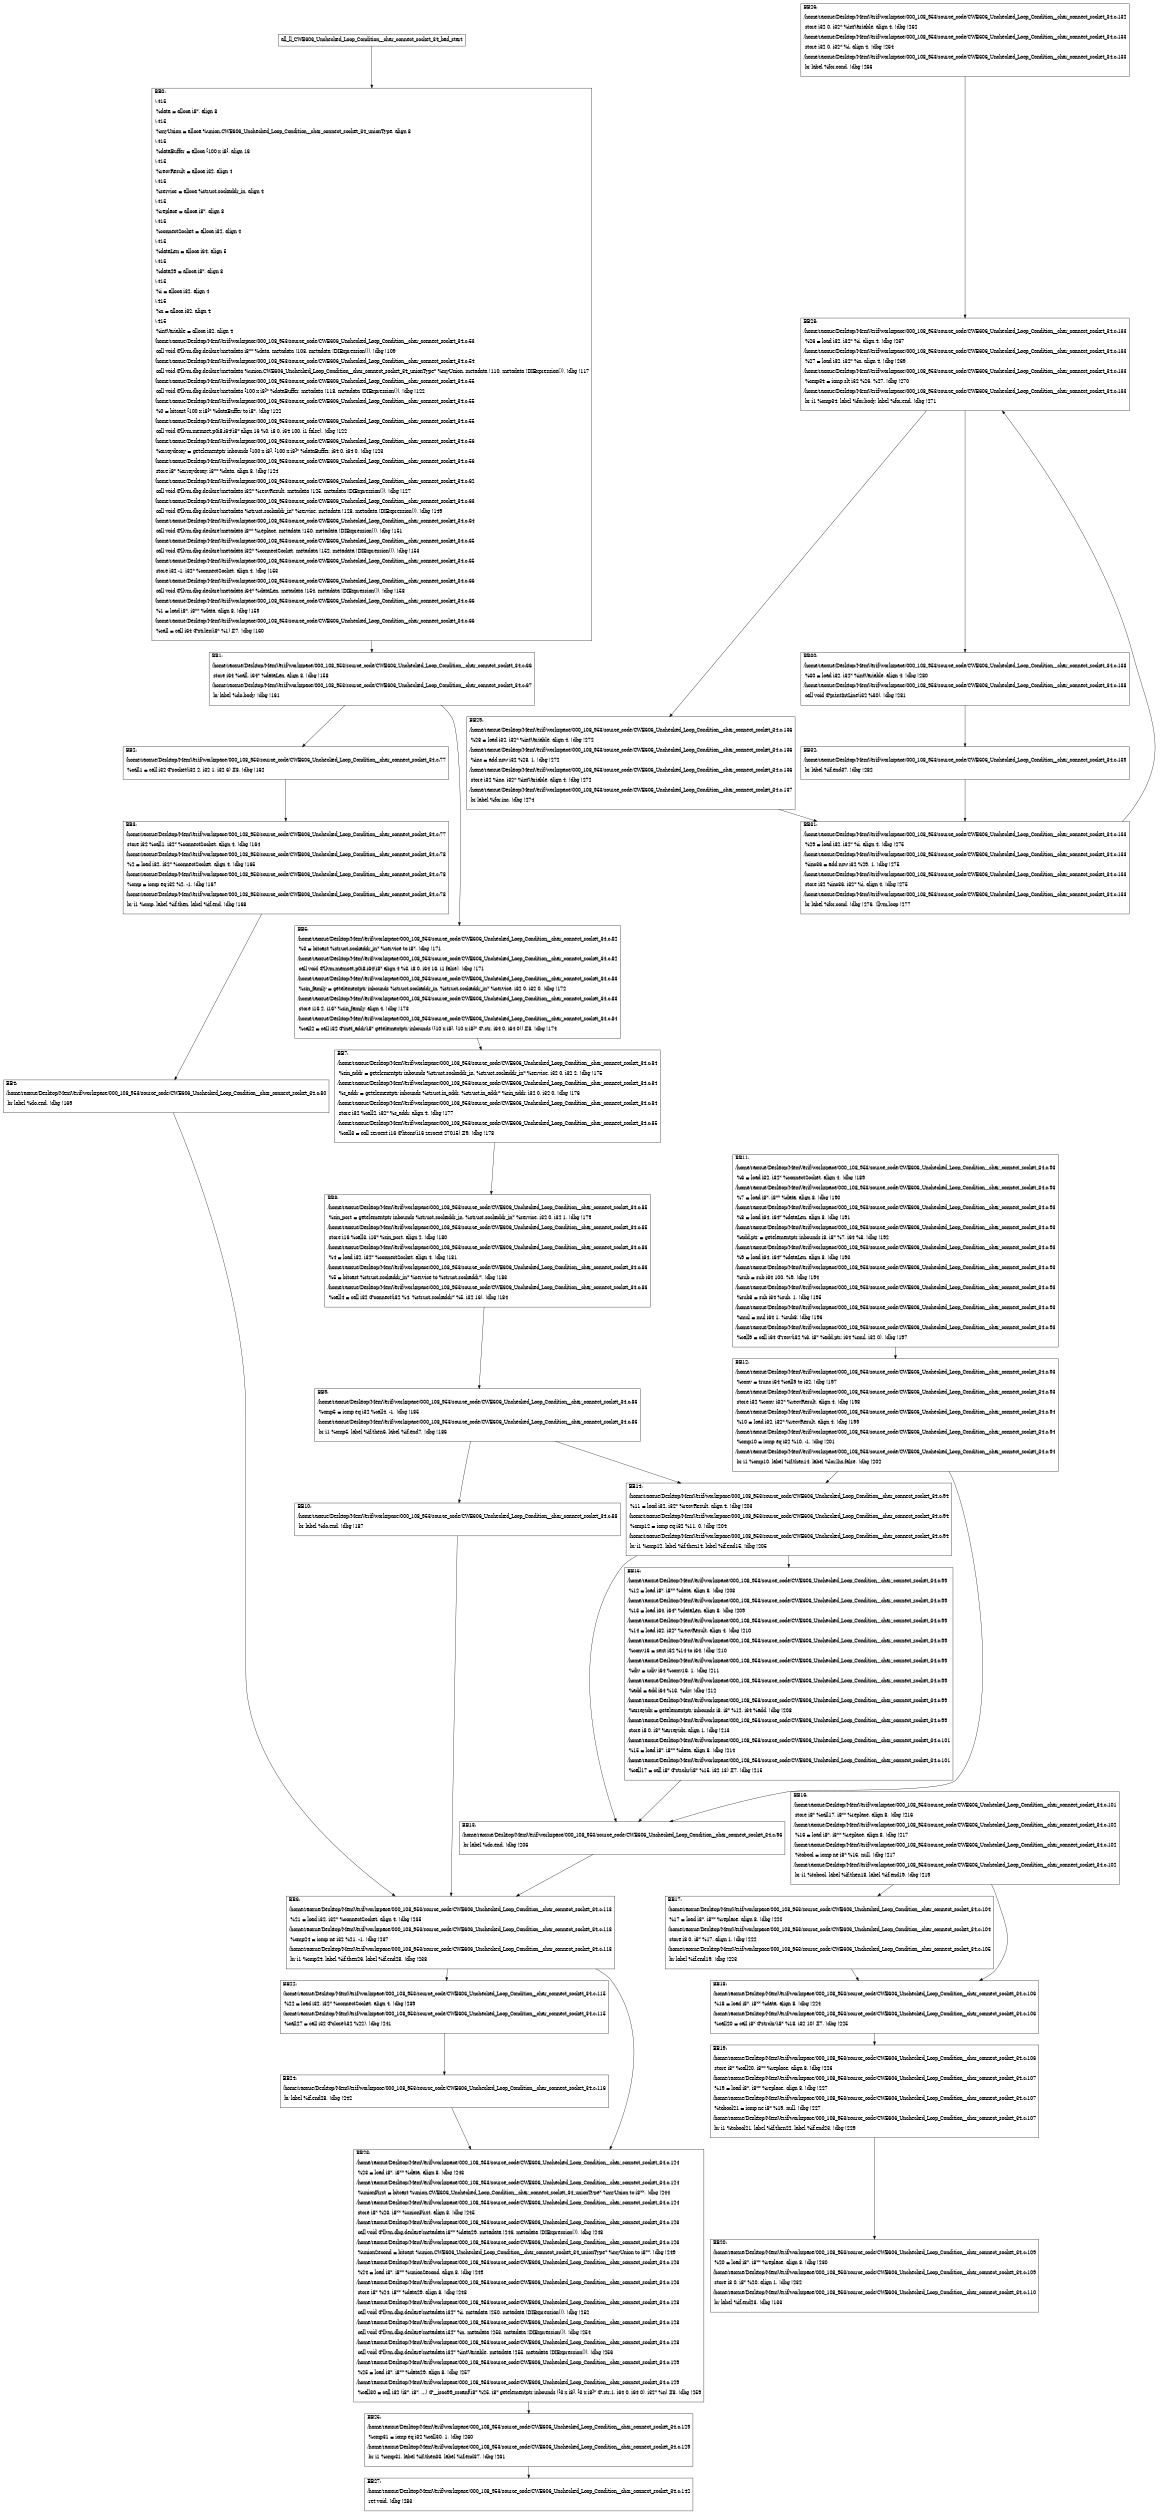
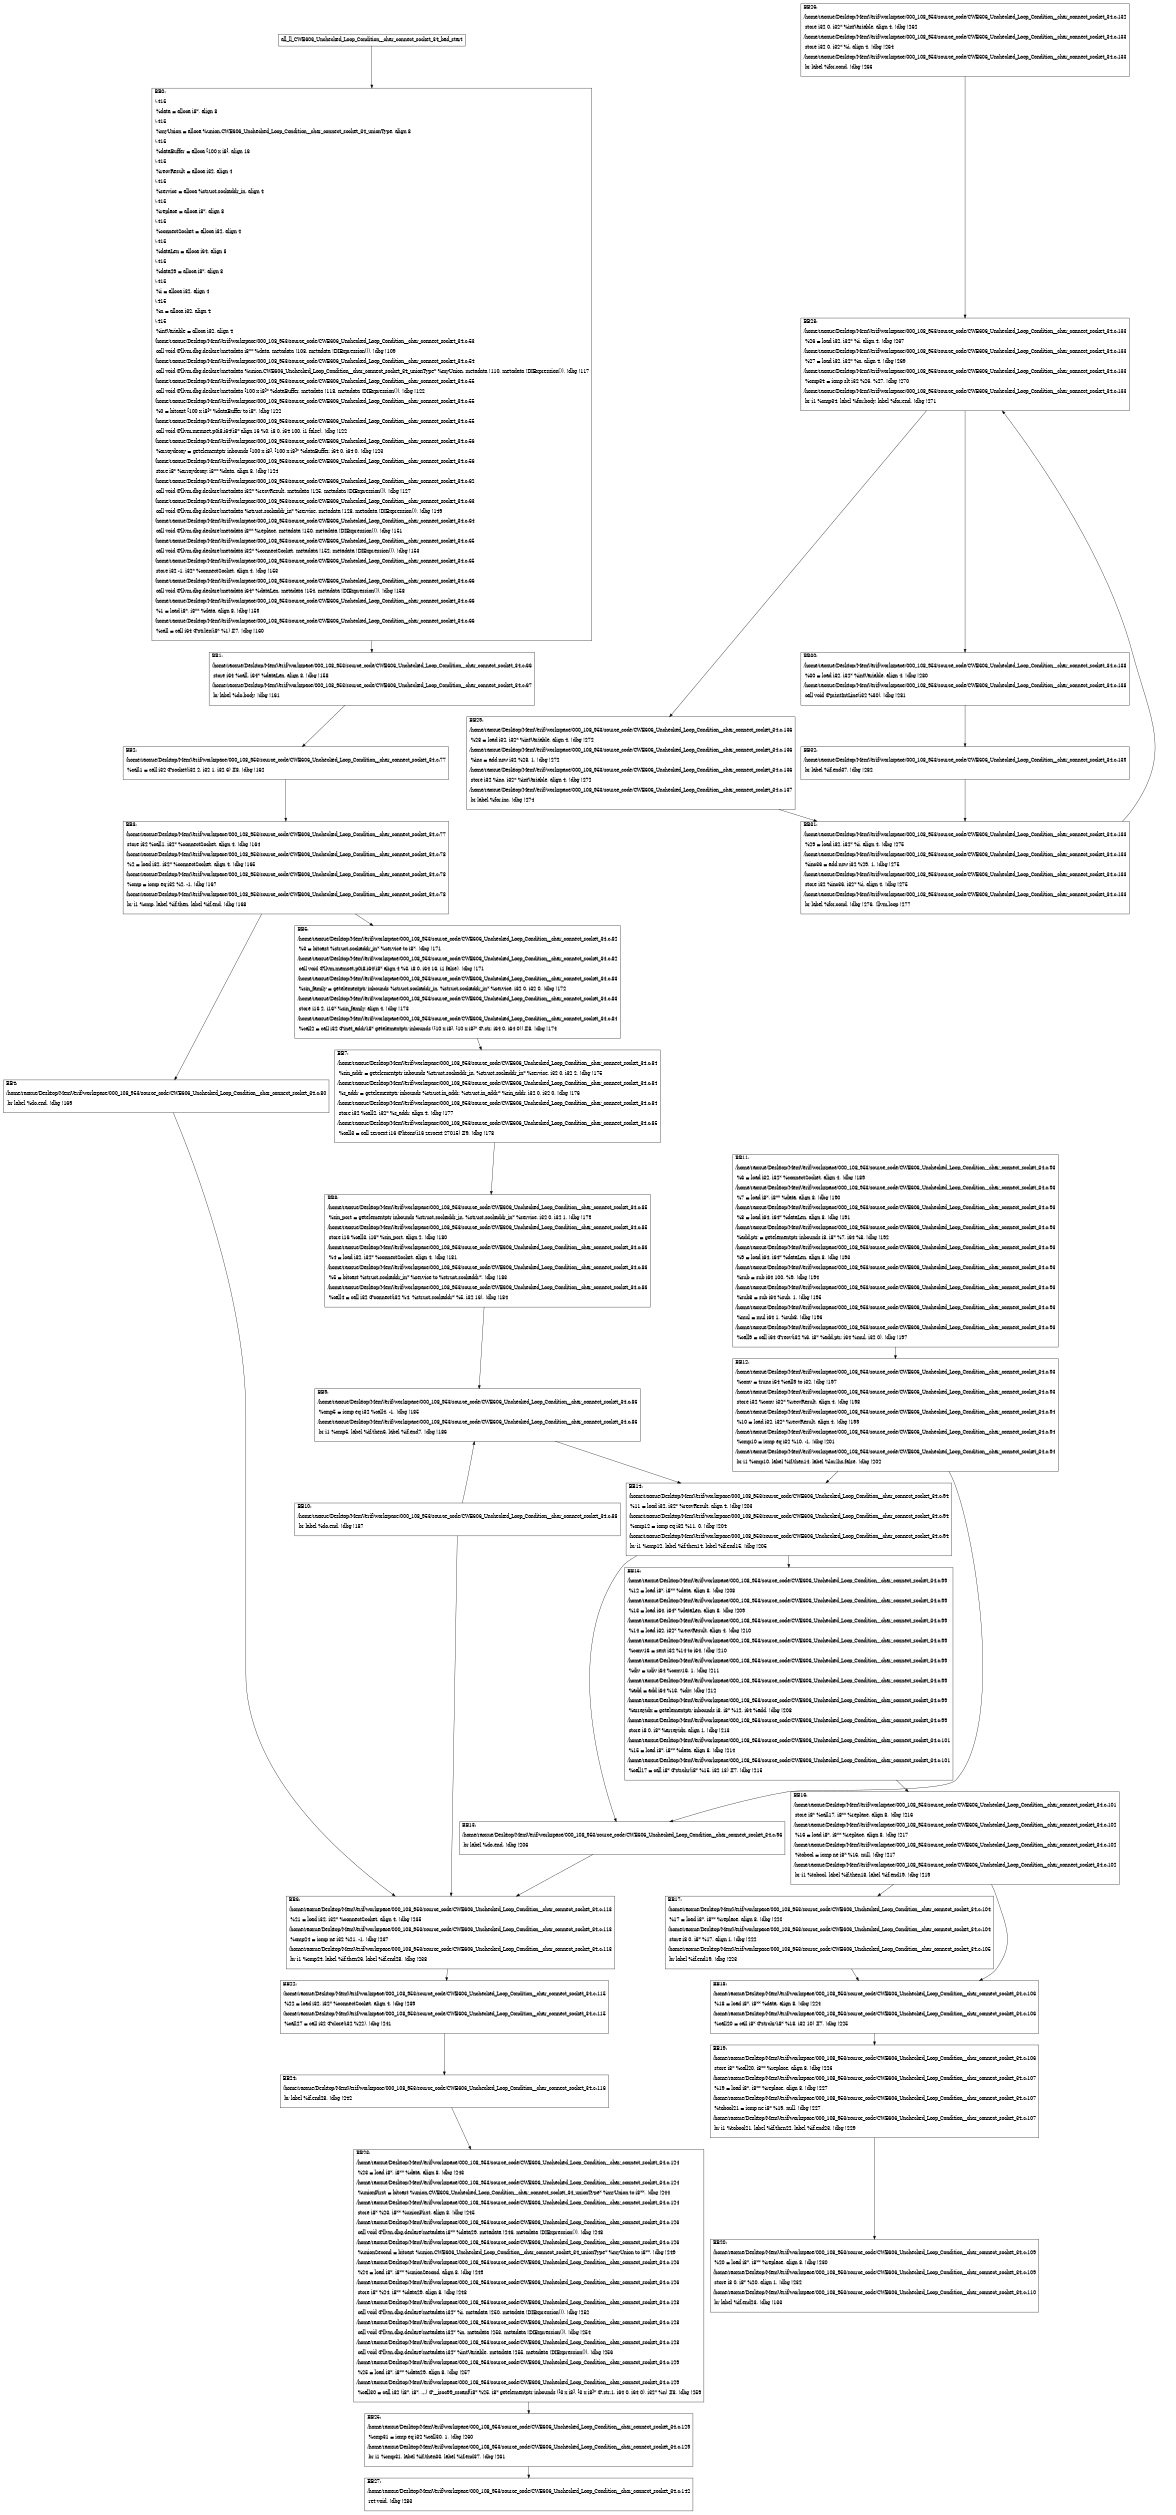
(190, 252) -> (190, 252)
(460, 811) -> (363, 919)
(465, 1471) -> (468, 1474)
(661, 1800) -> (901, 1785)
(634, 2053) -> none
